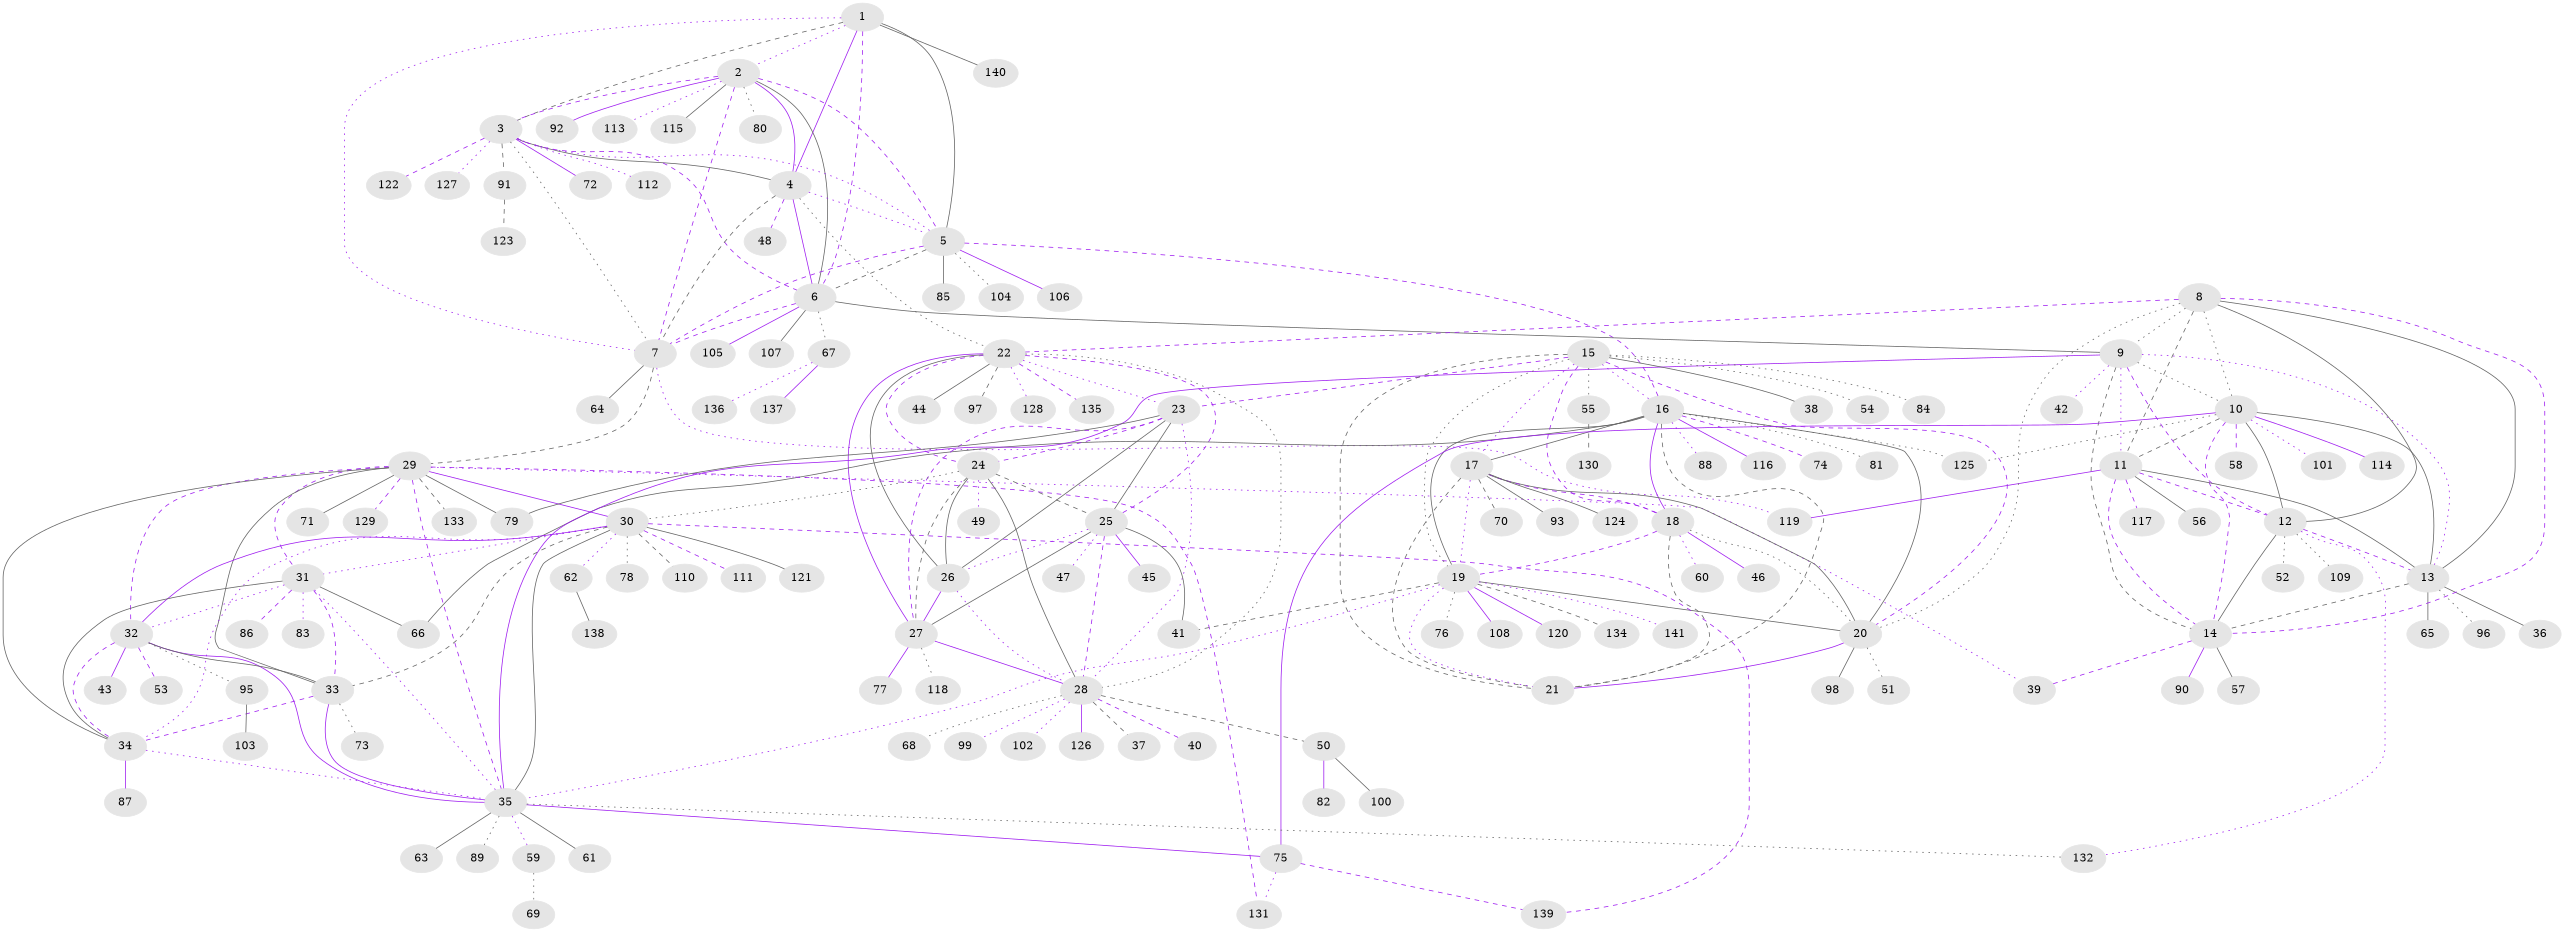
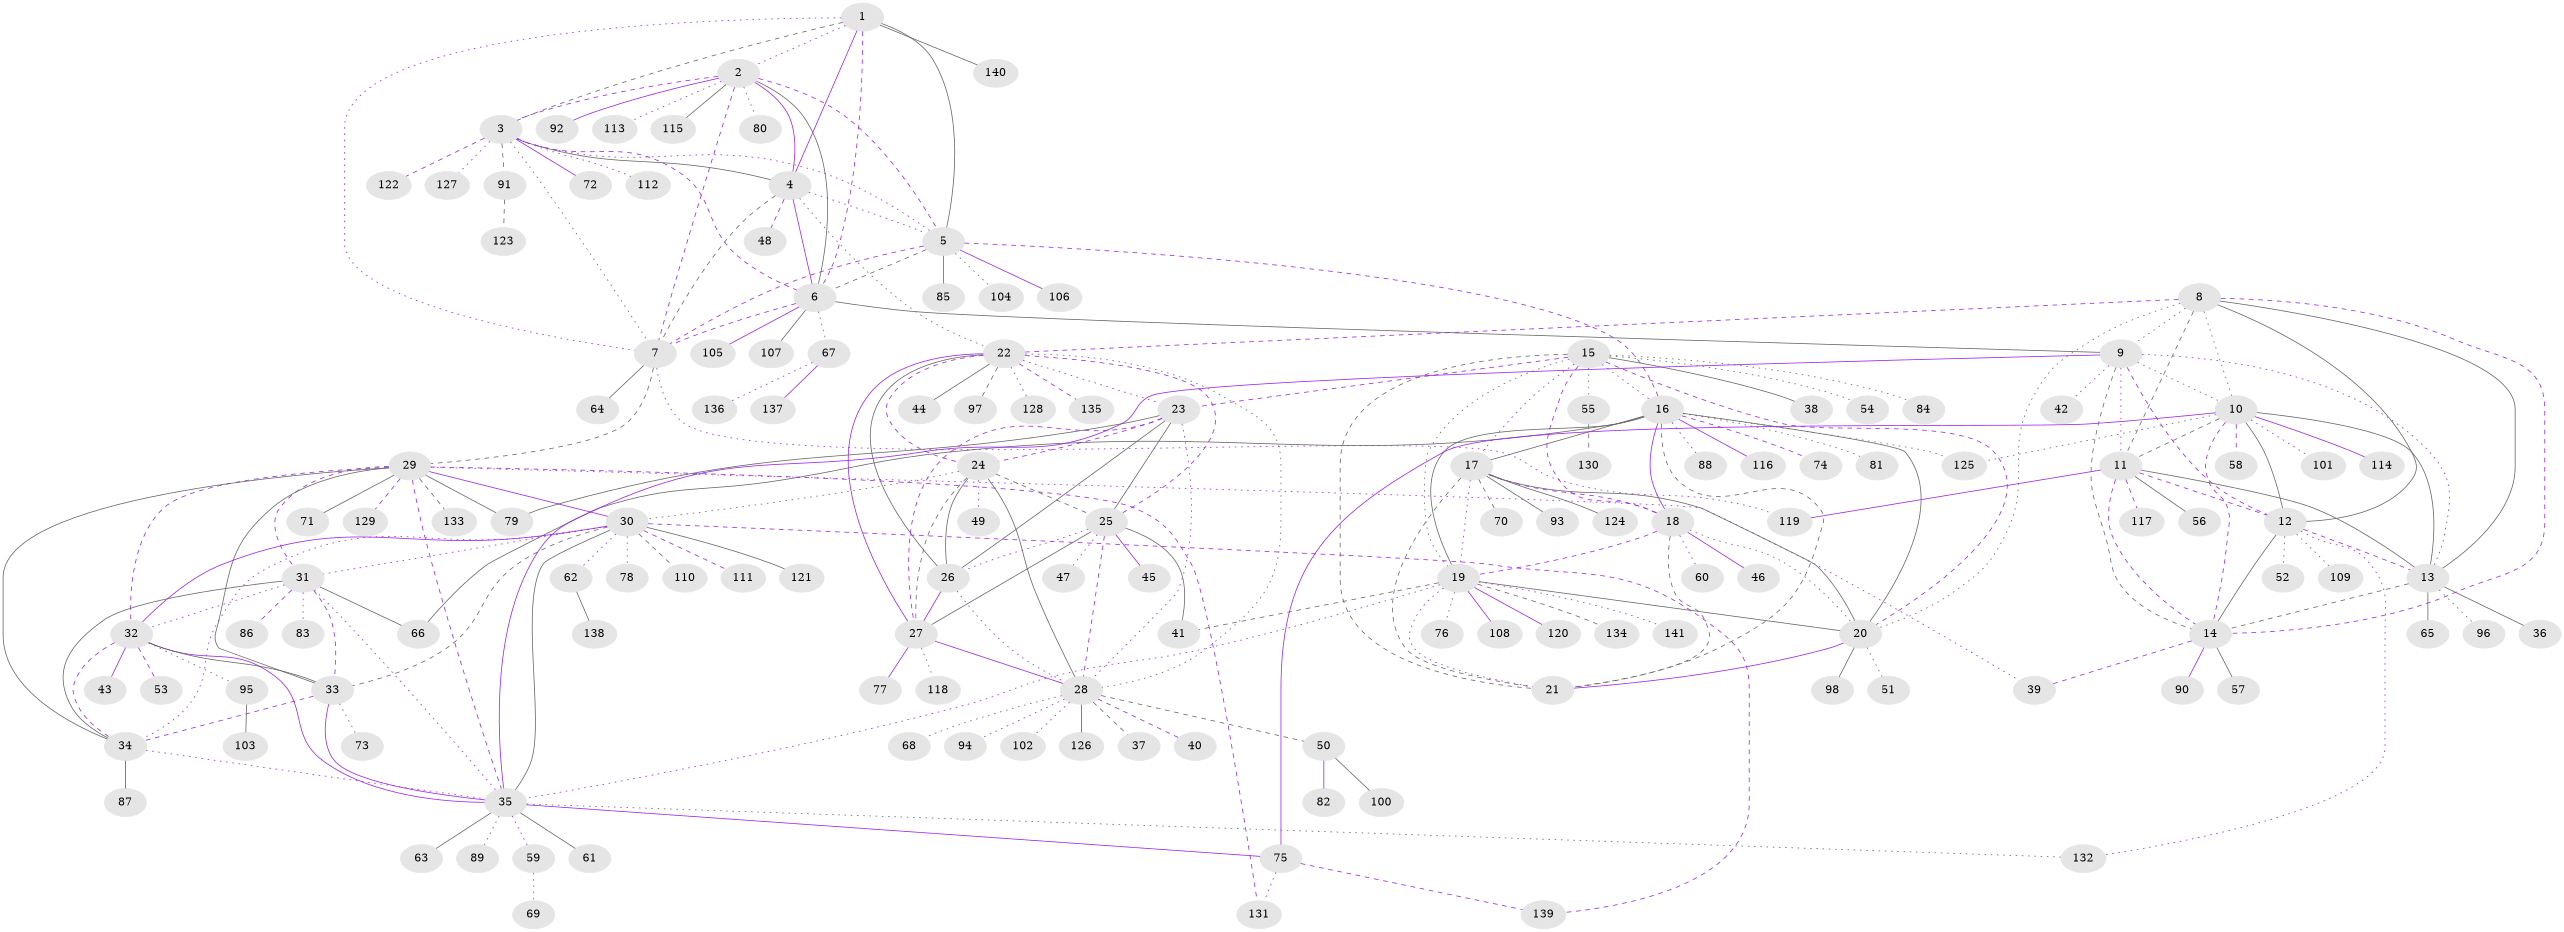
(965, 746) -> (965, 746)
